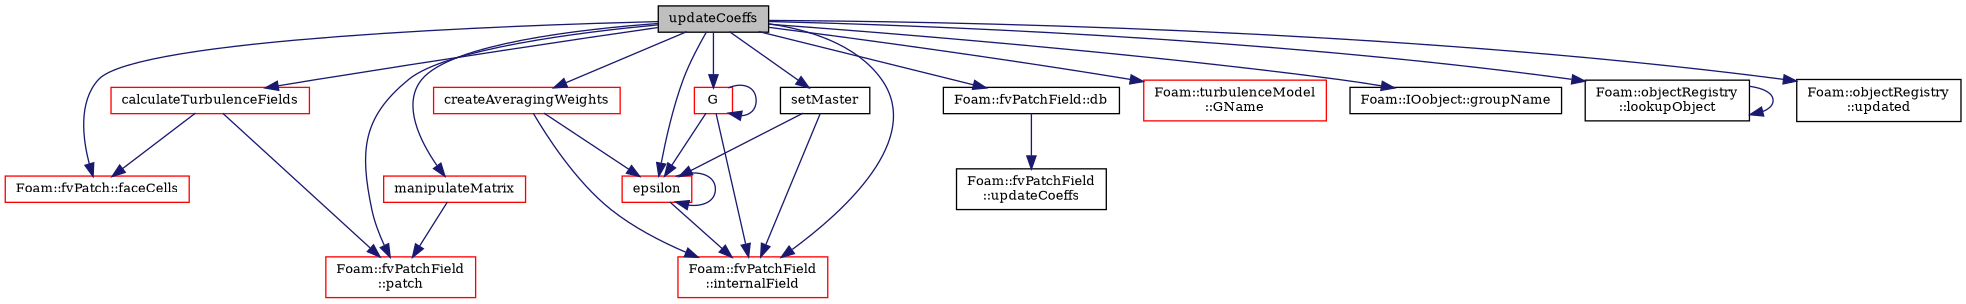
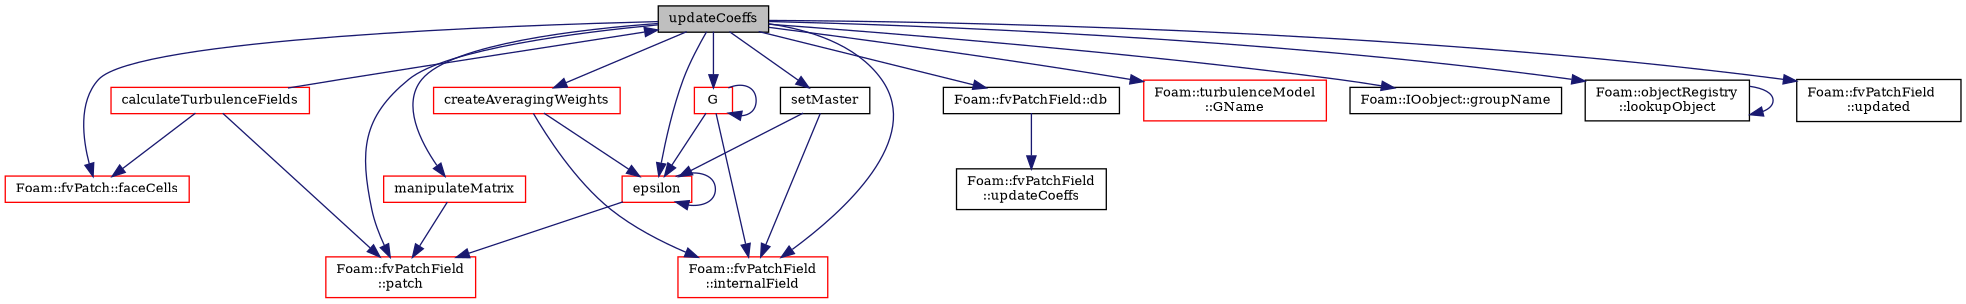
(420, 63) -> (520, 51)
(1879, 101) -> (1879, 101)
(696, 225) -> (546, 228)
